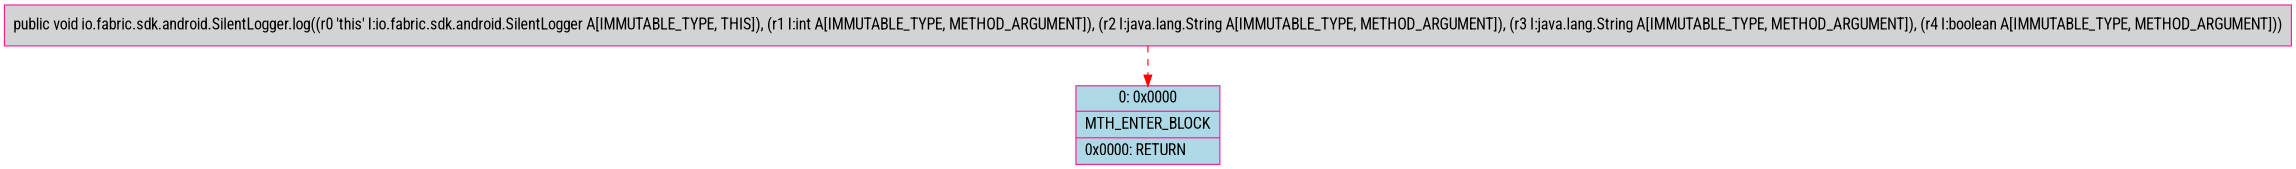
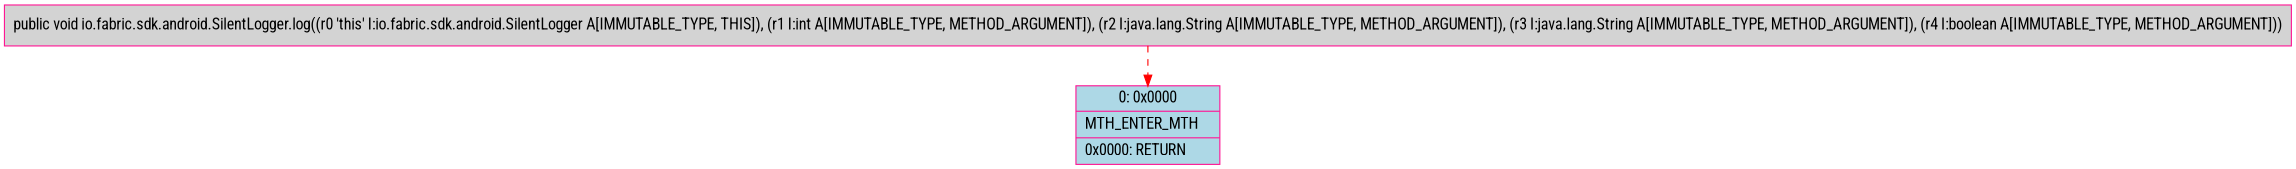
(1148, 124) -> (1142, 124)
